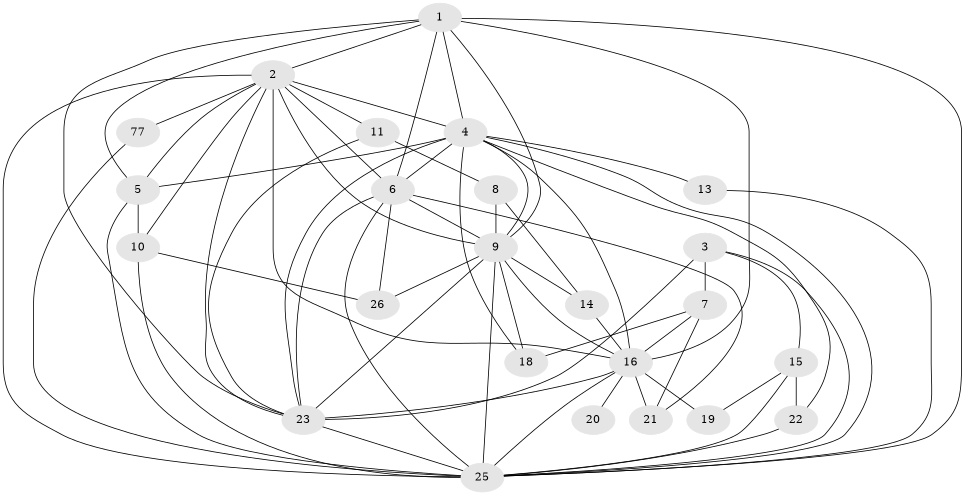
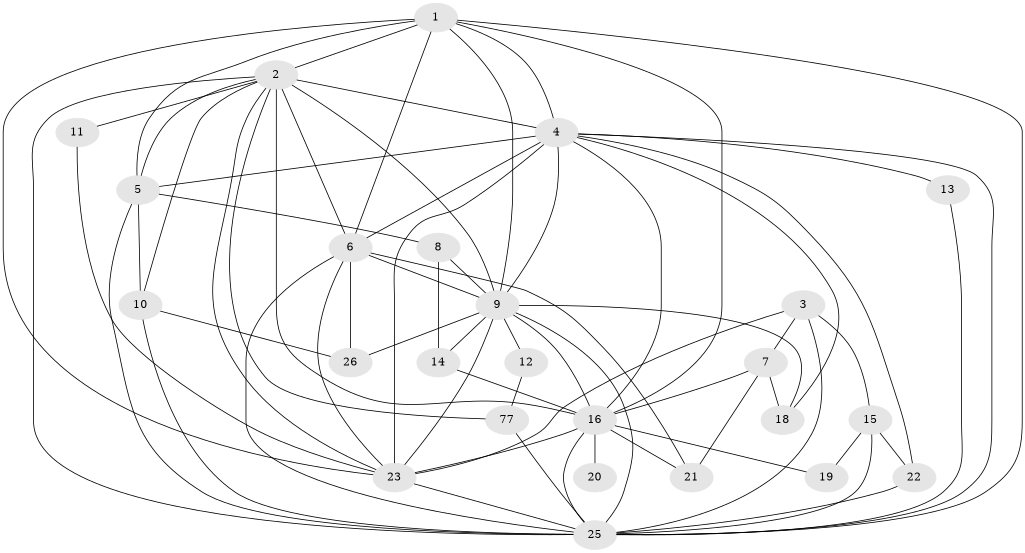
(439, 162) -> (289, 216)
none -> (526, 363)
